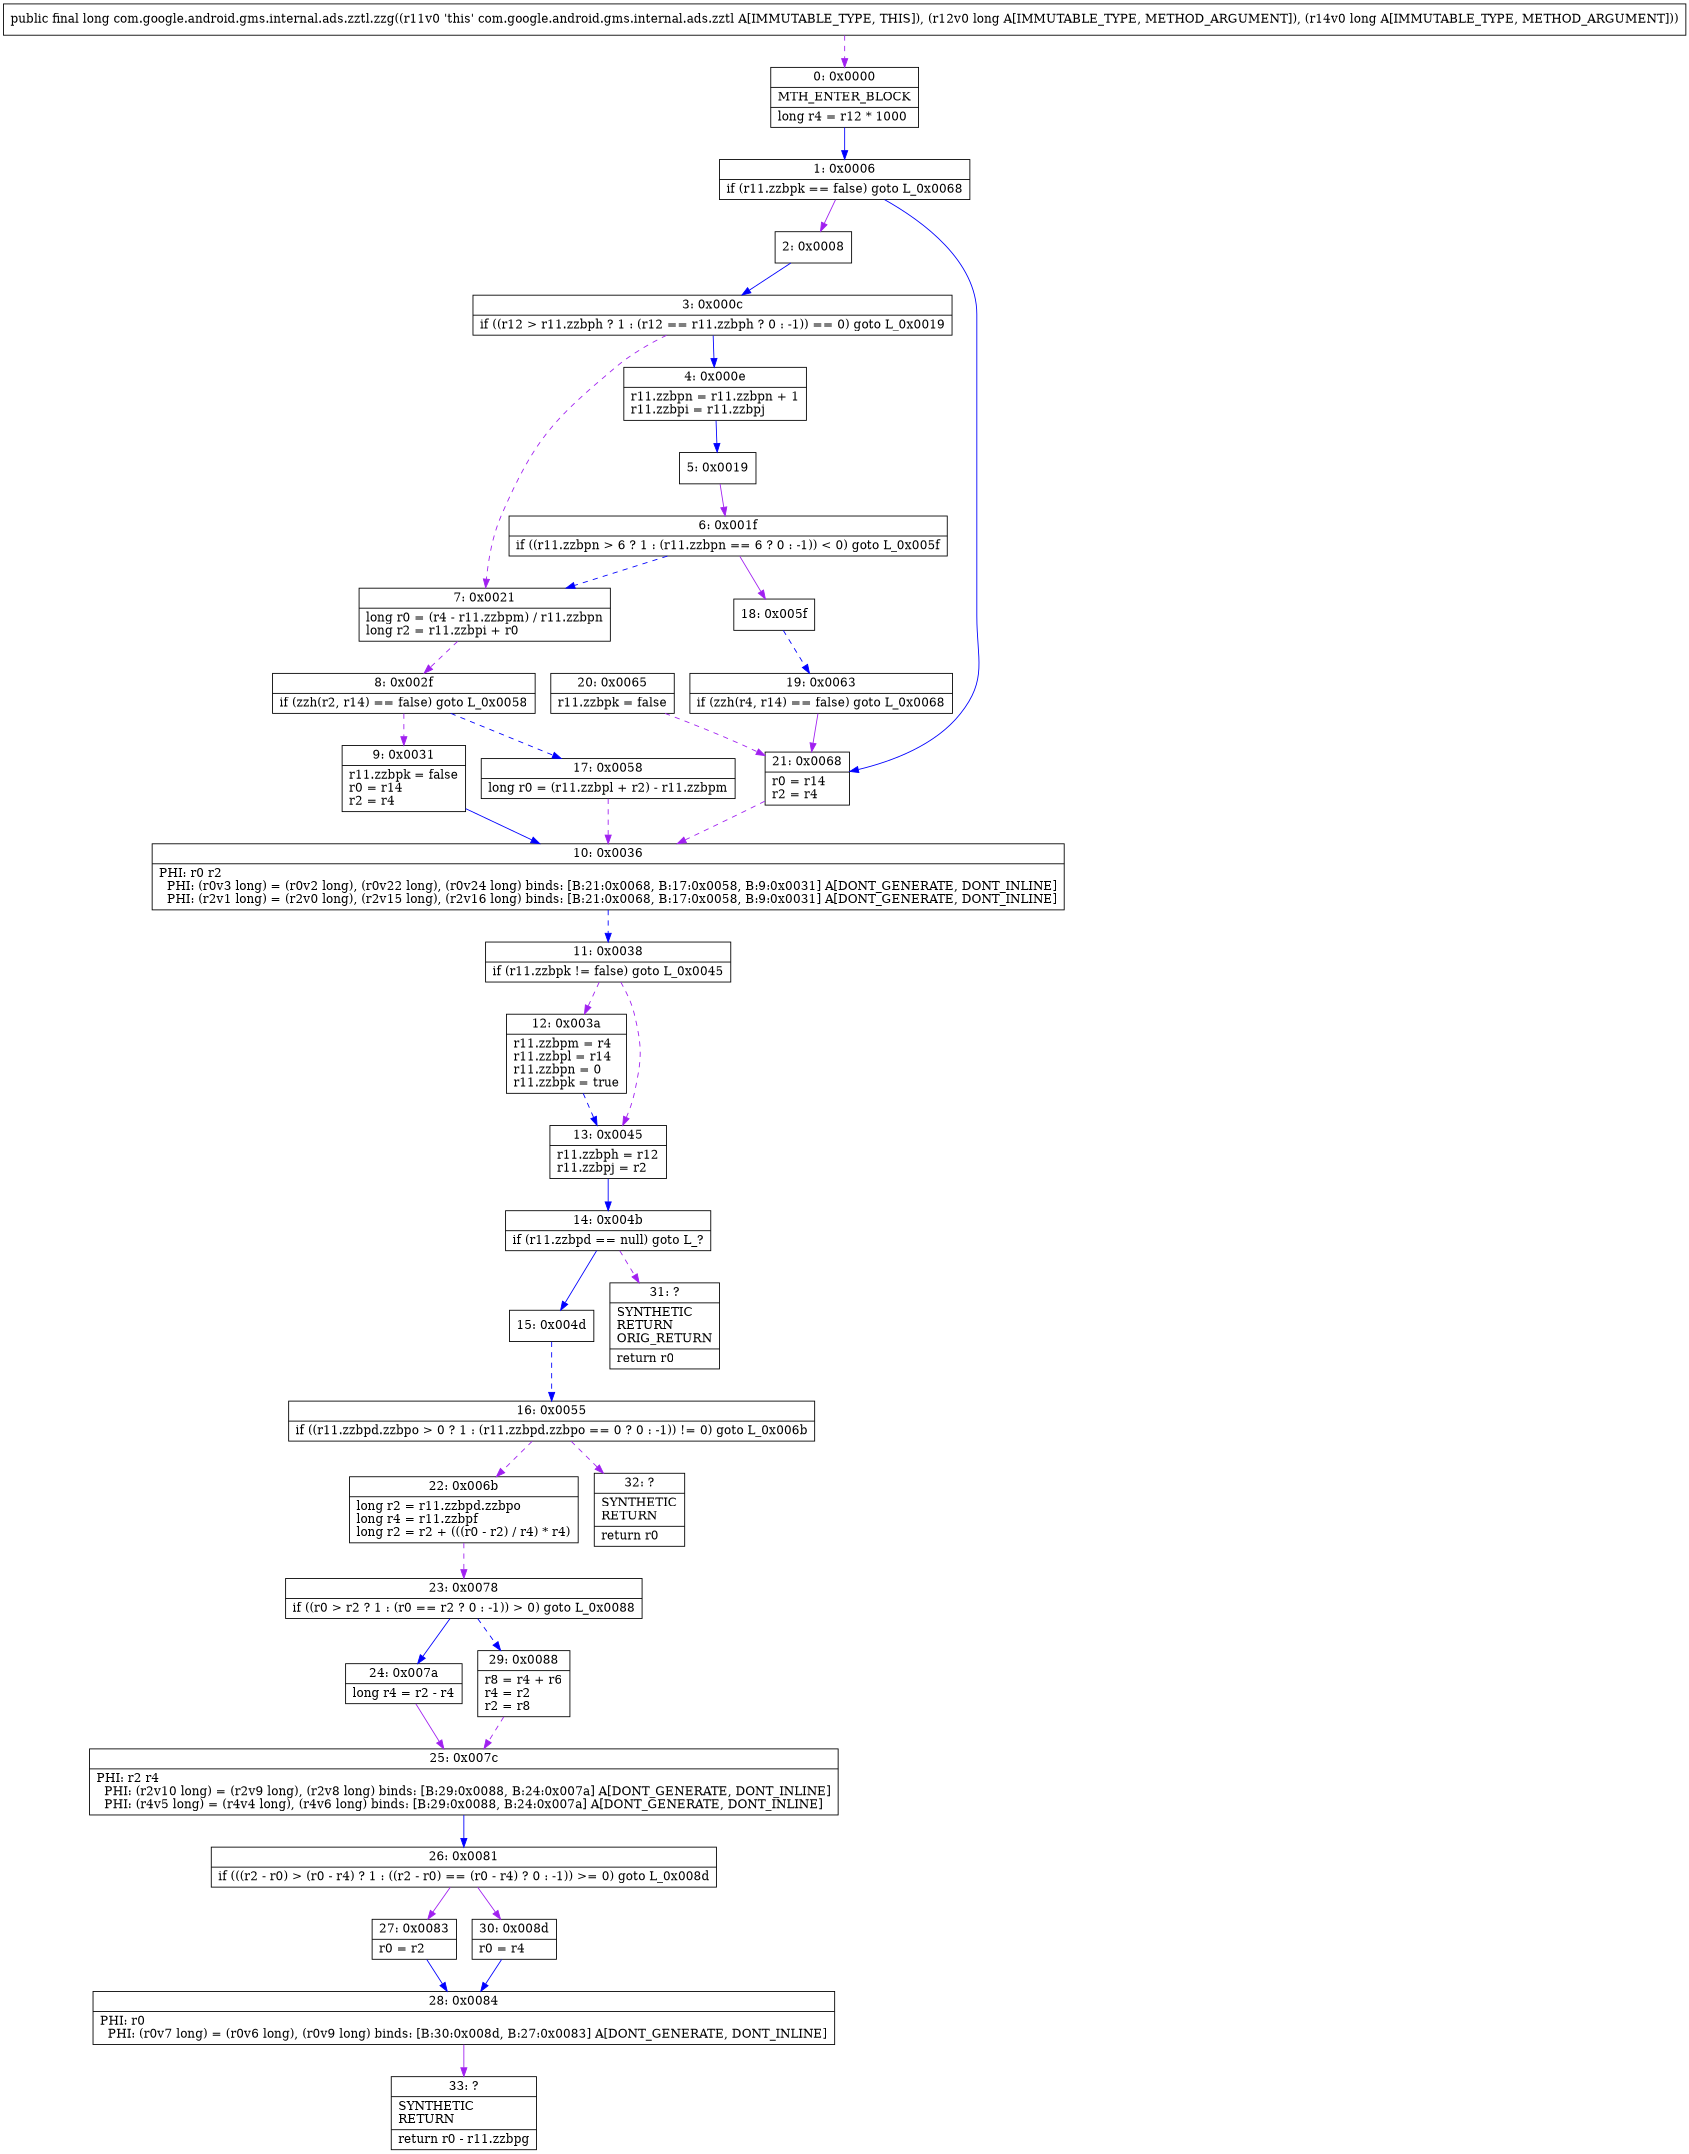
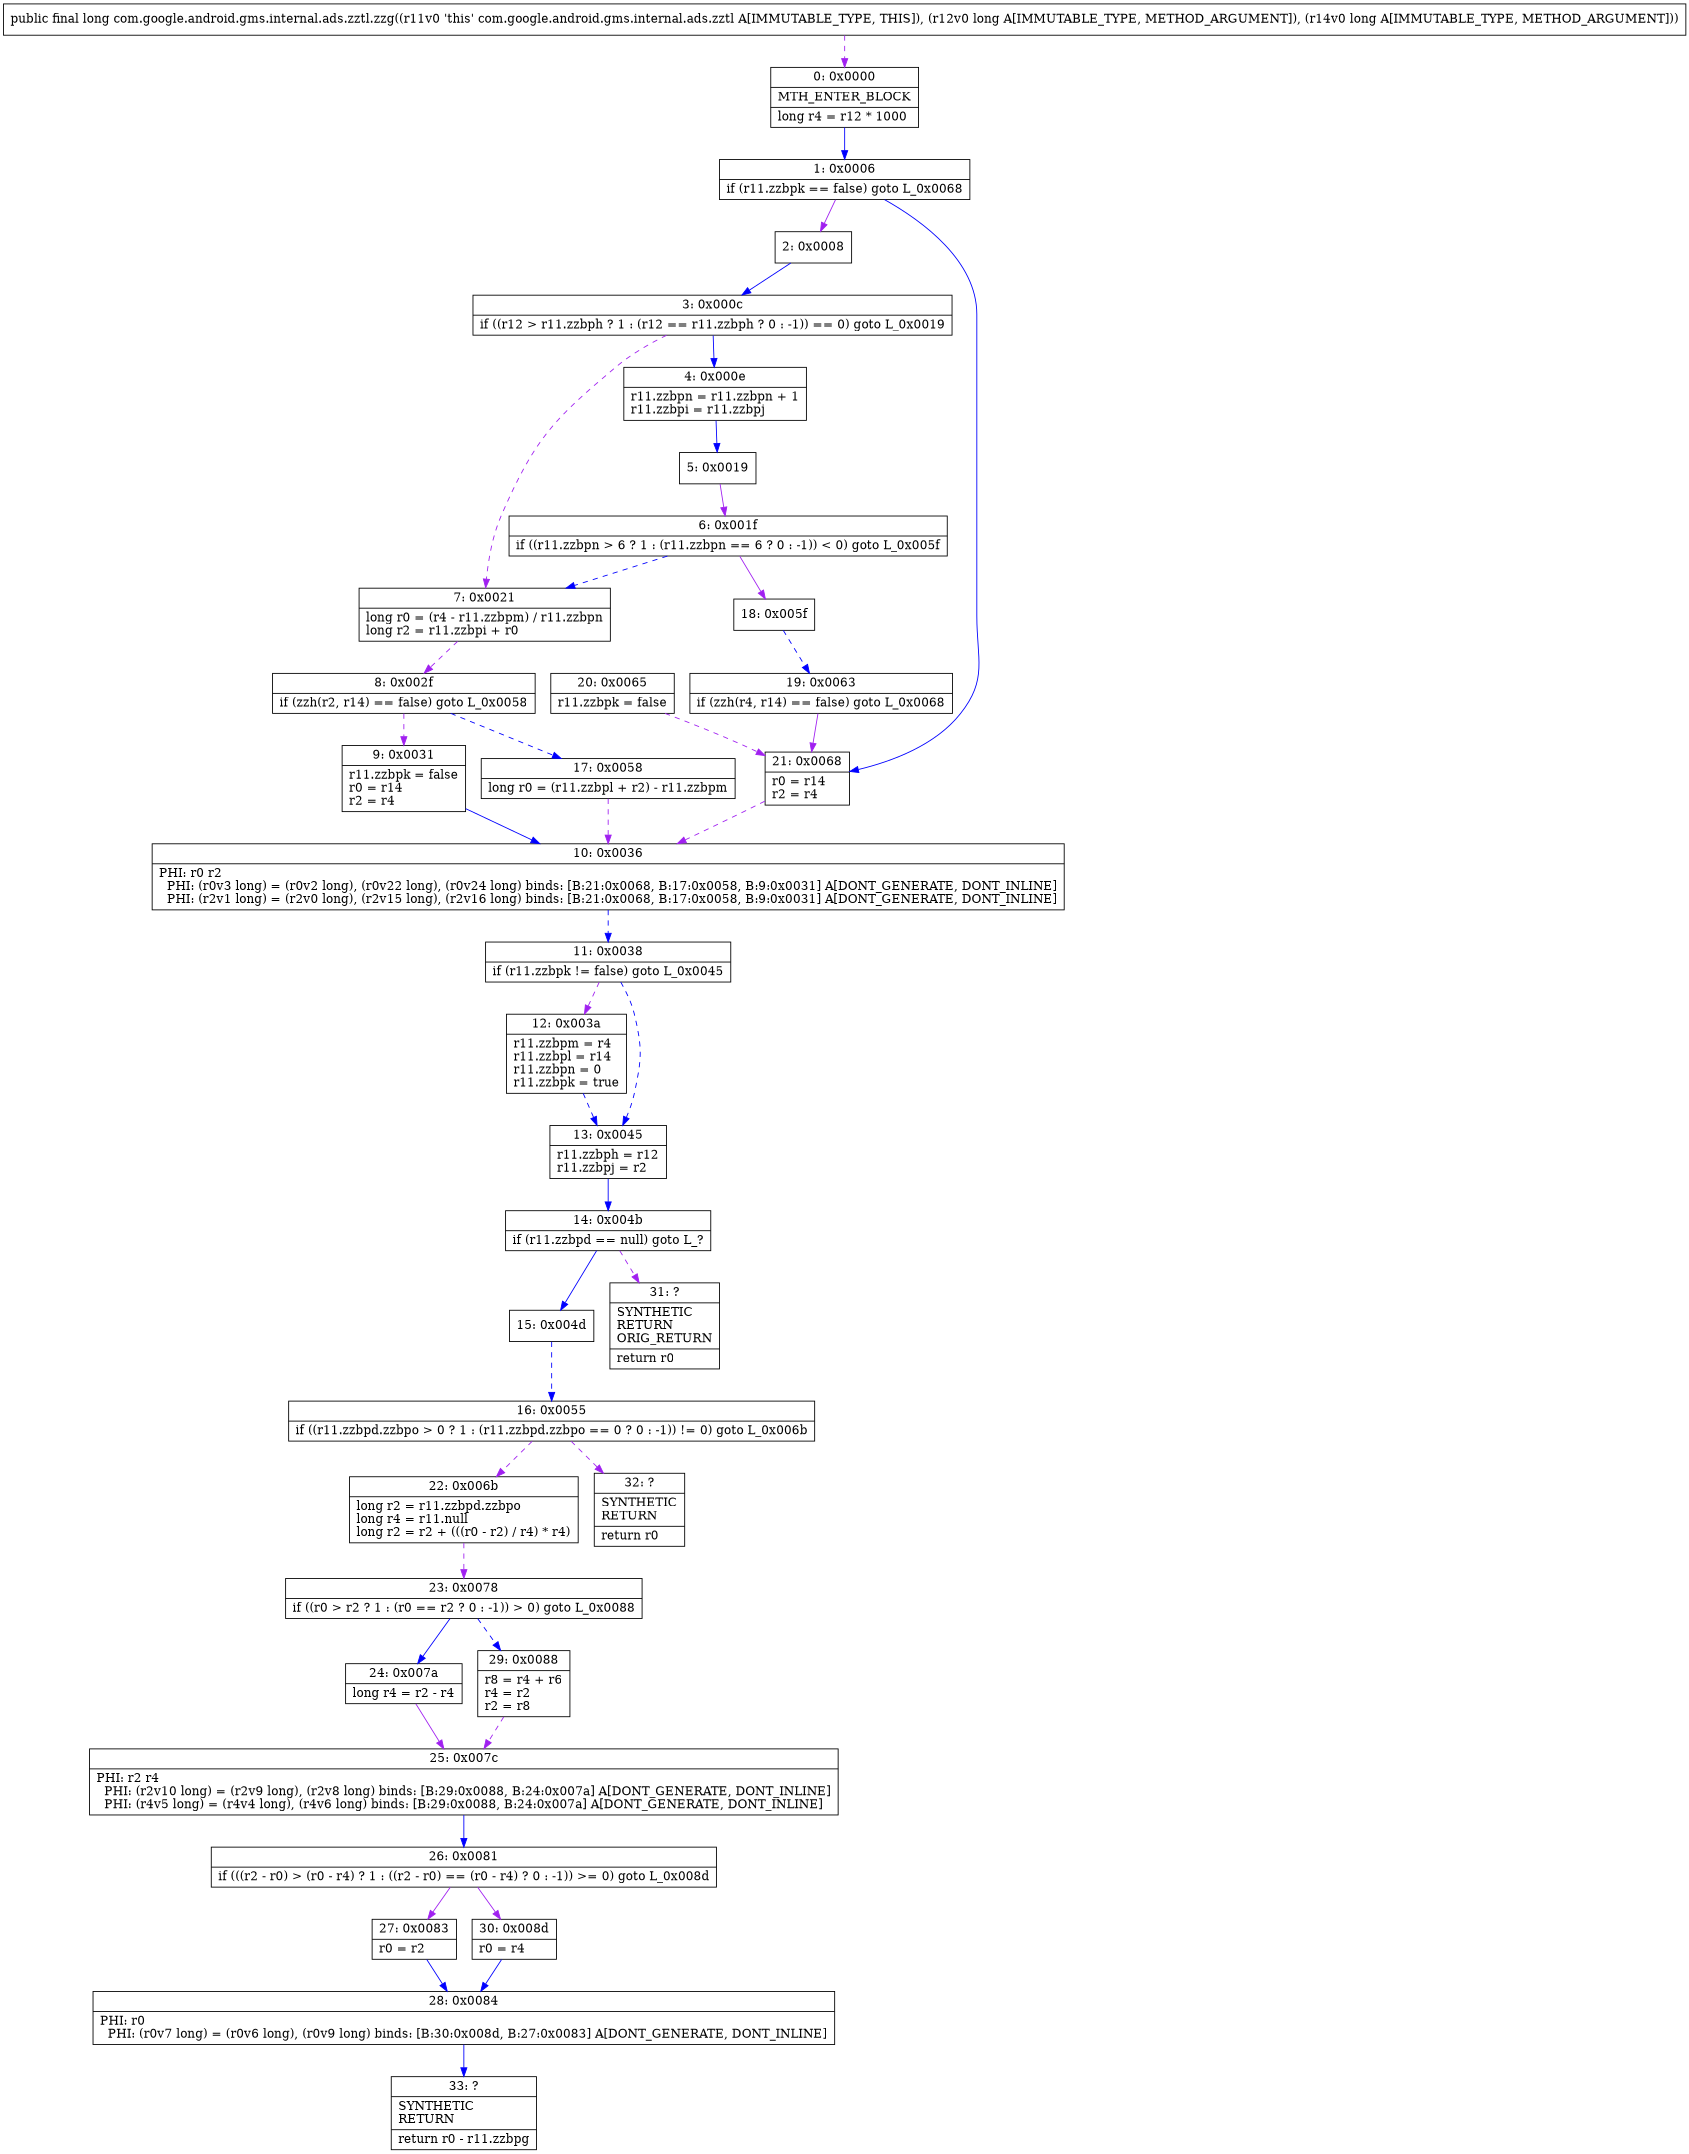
(640, 1049) -> (640, 1049)
(417, 1519) -> (413, 1519)
(464, 2056) -> (464, 2056)
